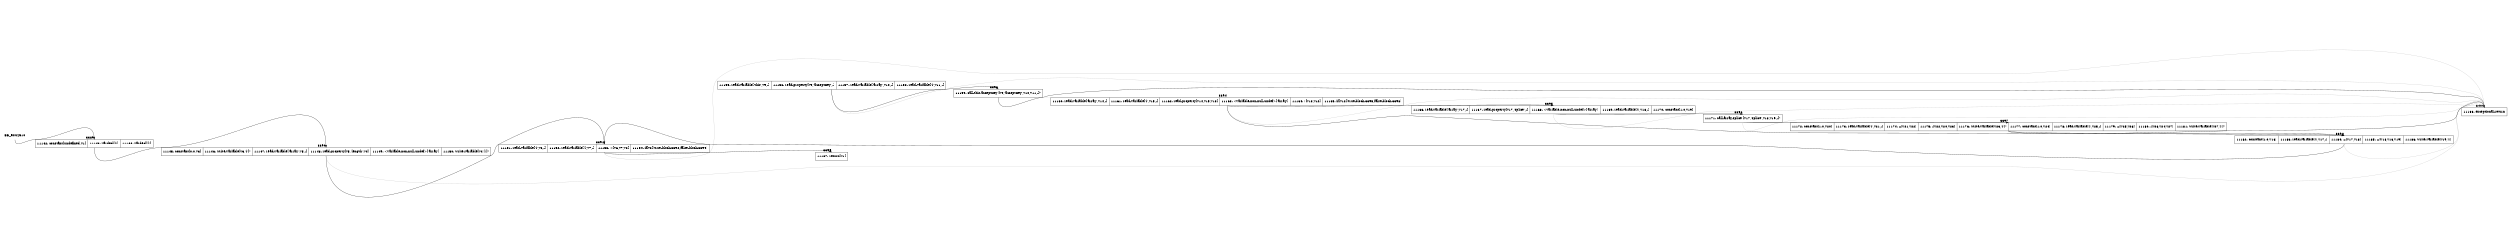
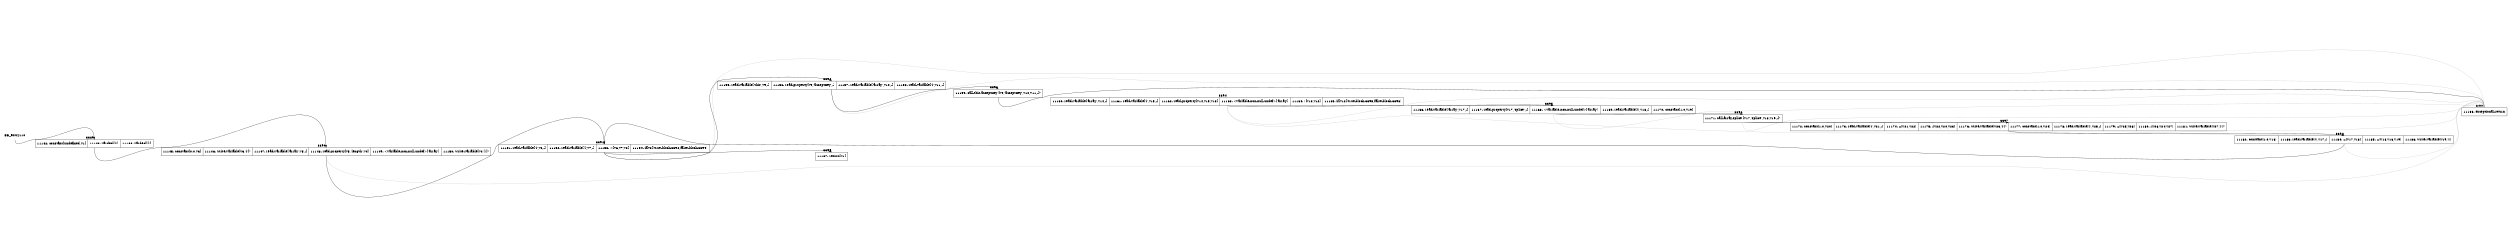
none -> (711, 107)
(2251, 131) -> (2251, 131)
(1780, 133) -> (1780, 133)
(15, 136) -> (15, 136)
